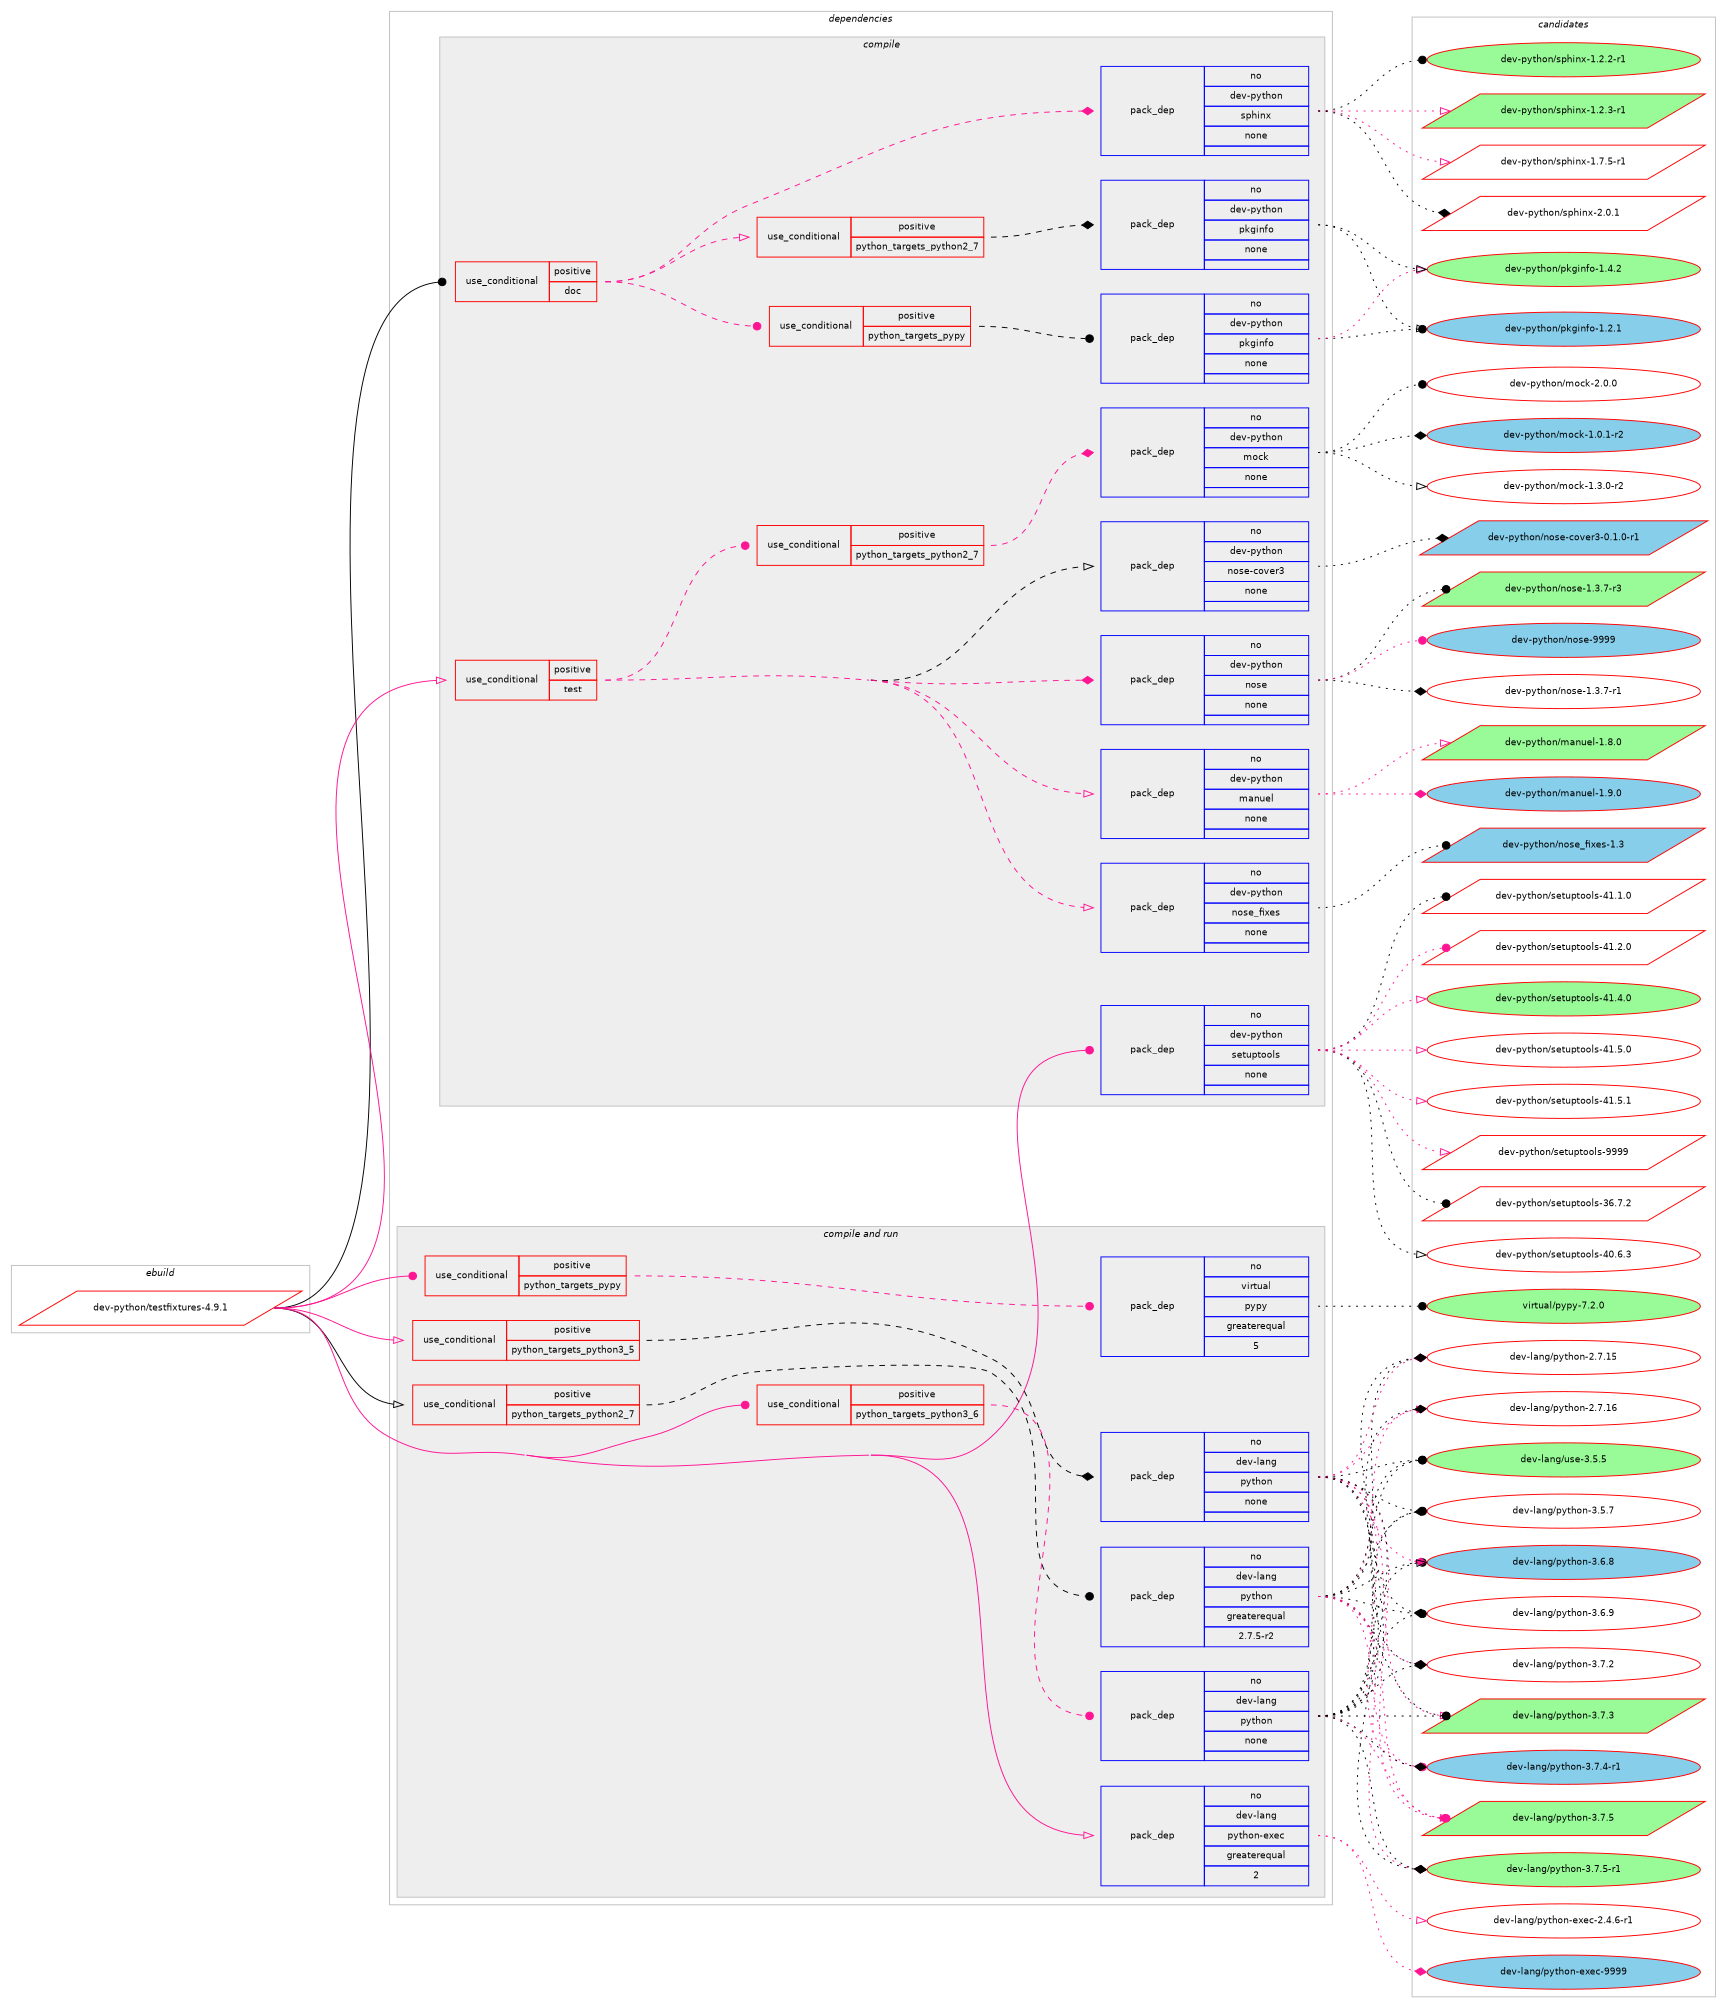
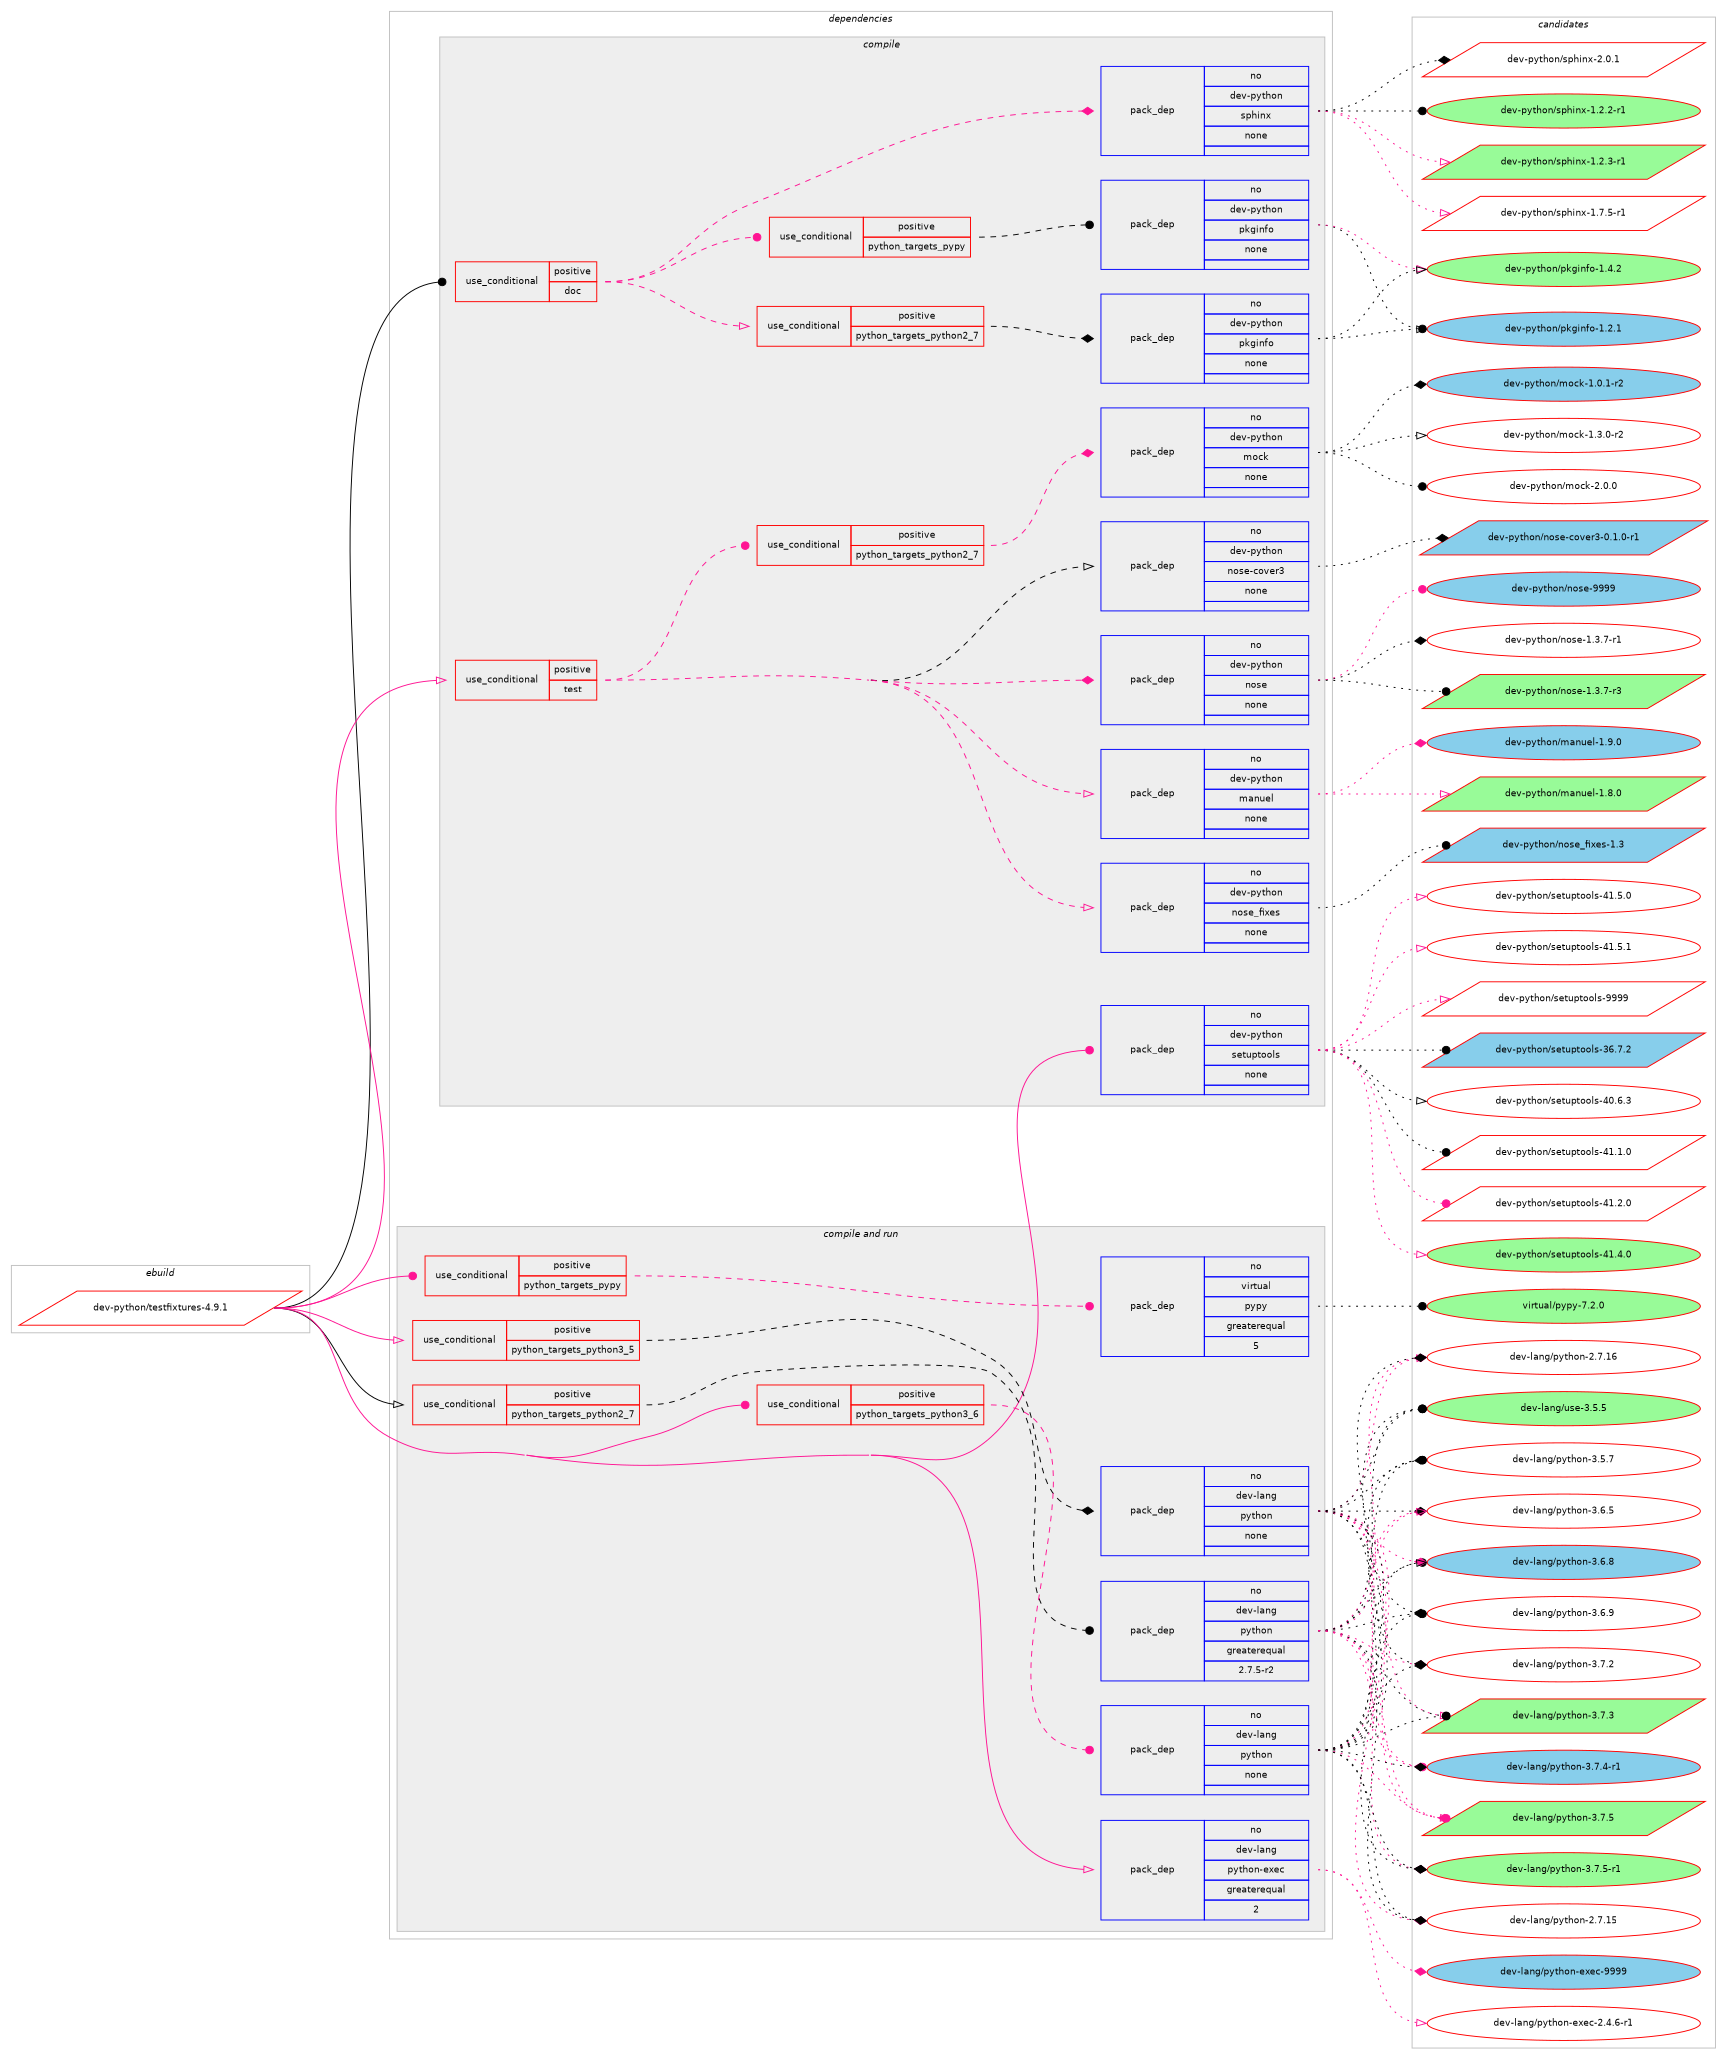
(1564, 1204) -> (1564, 1050)
none -> (1564, 1511)
